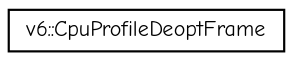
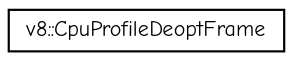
(146, 31) -> (146, 31)
